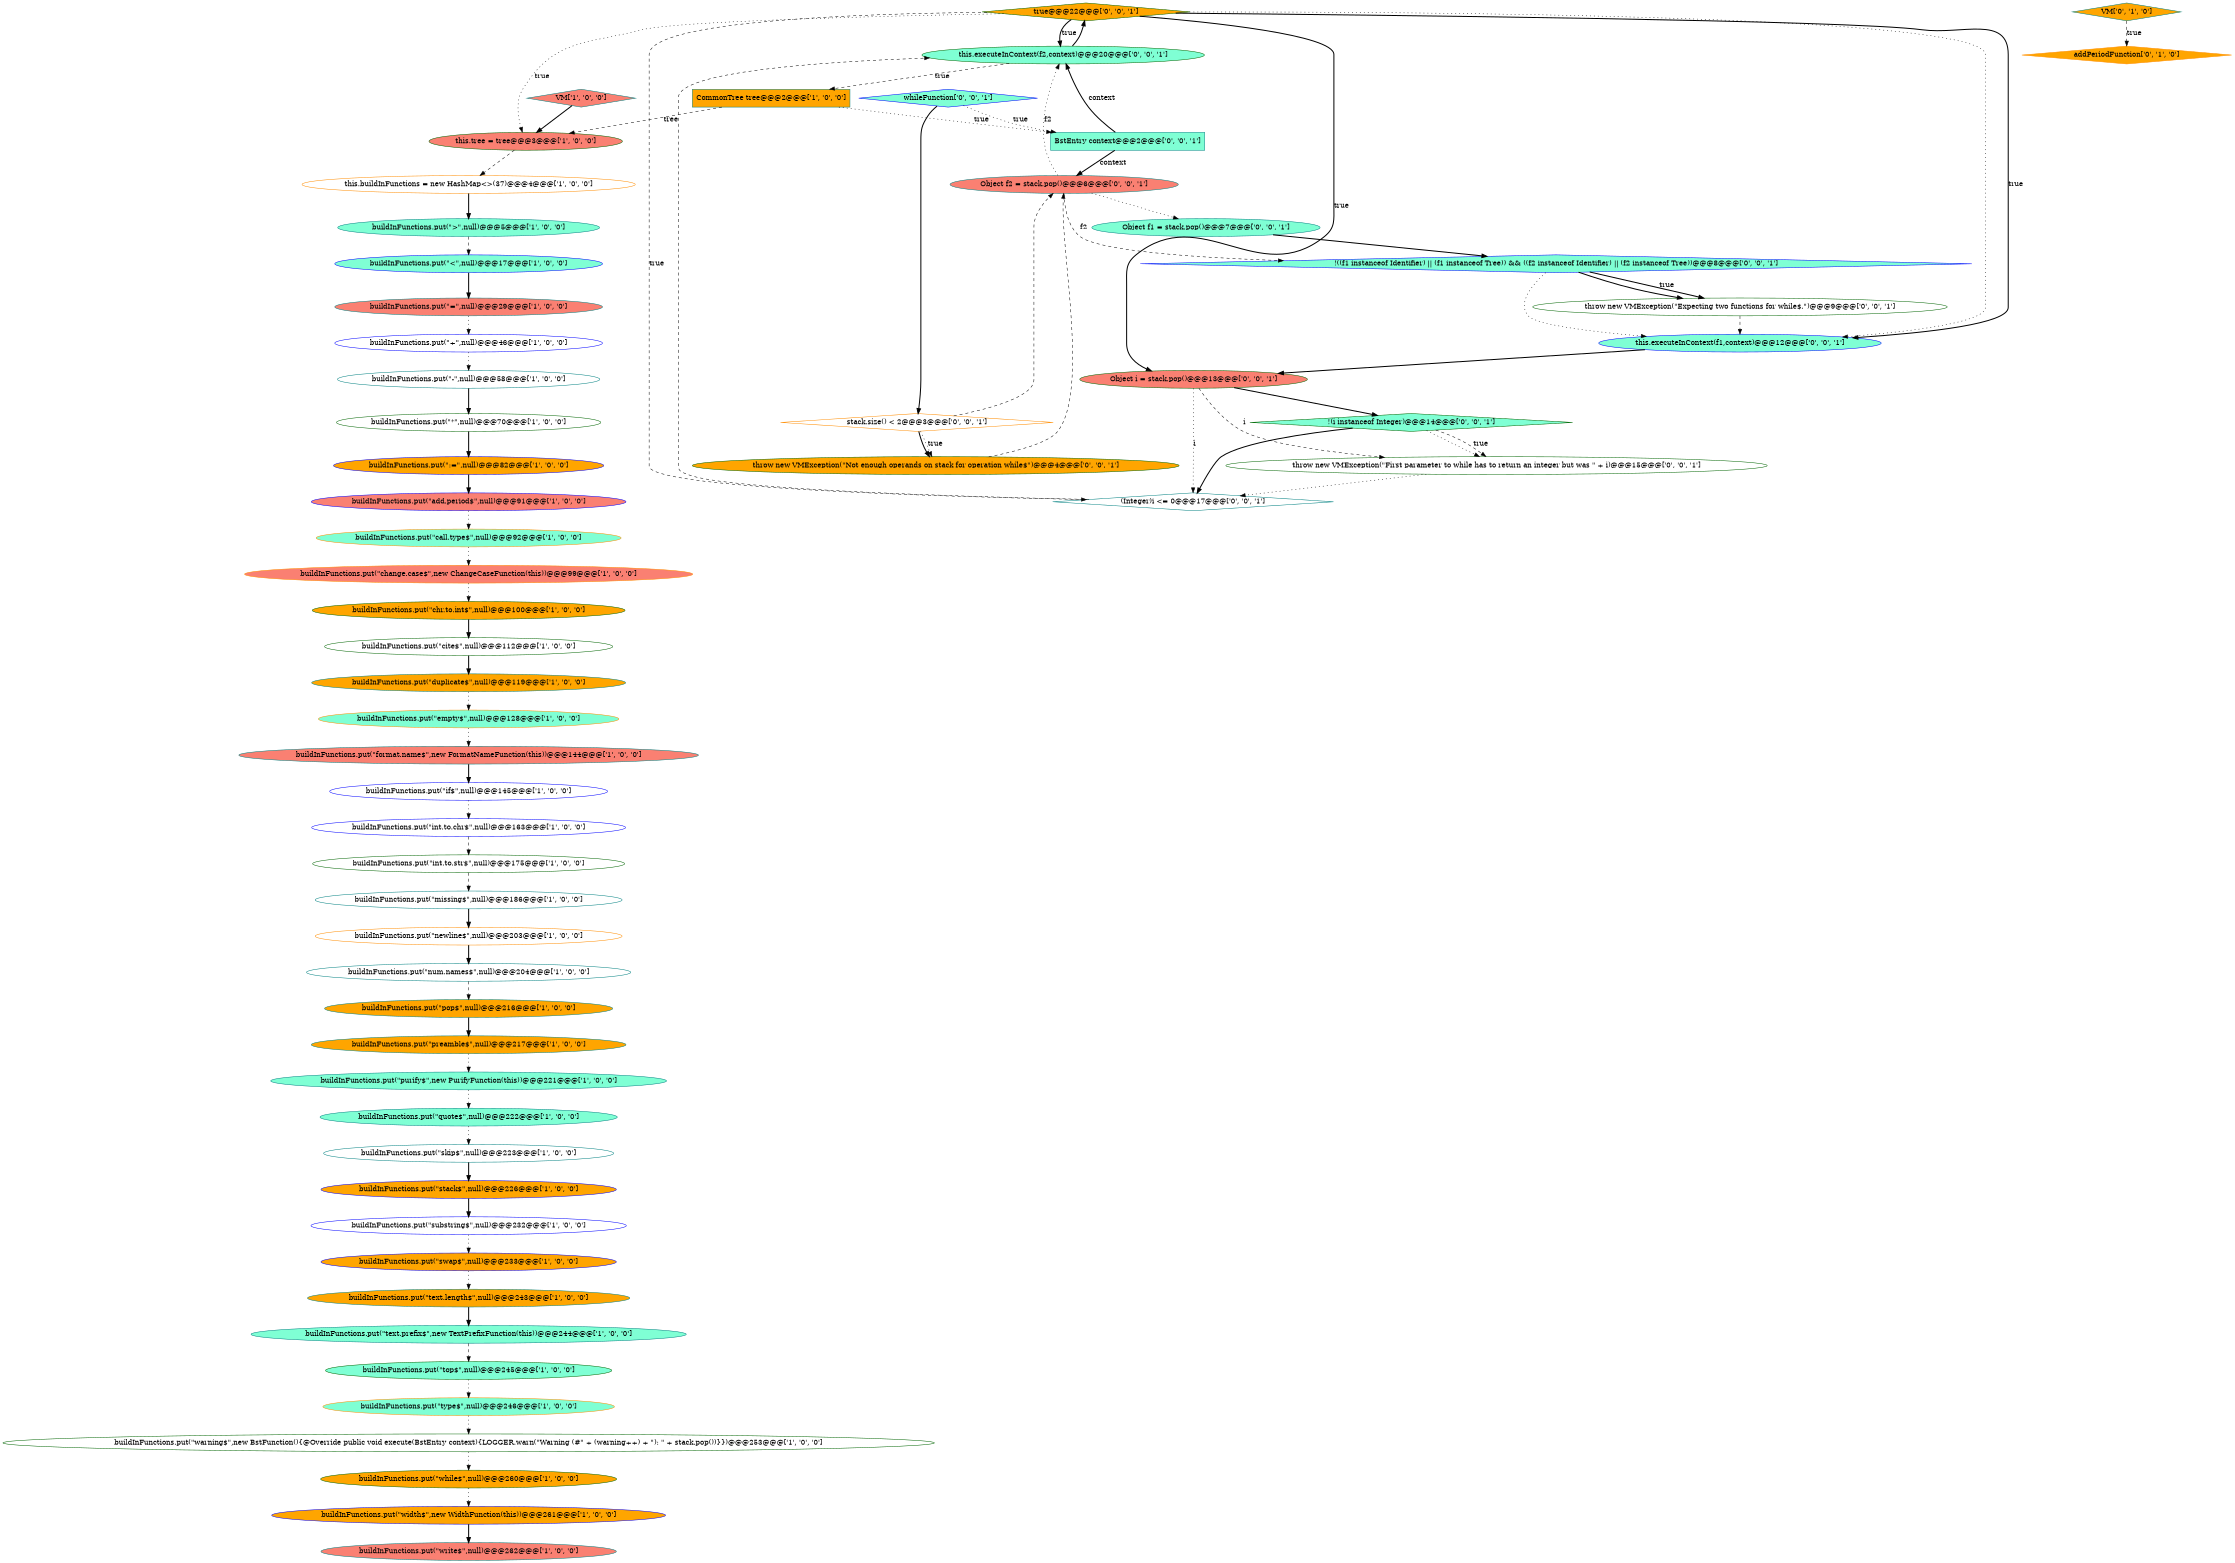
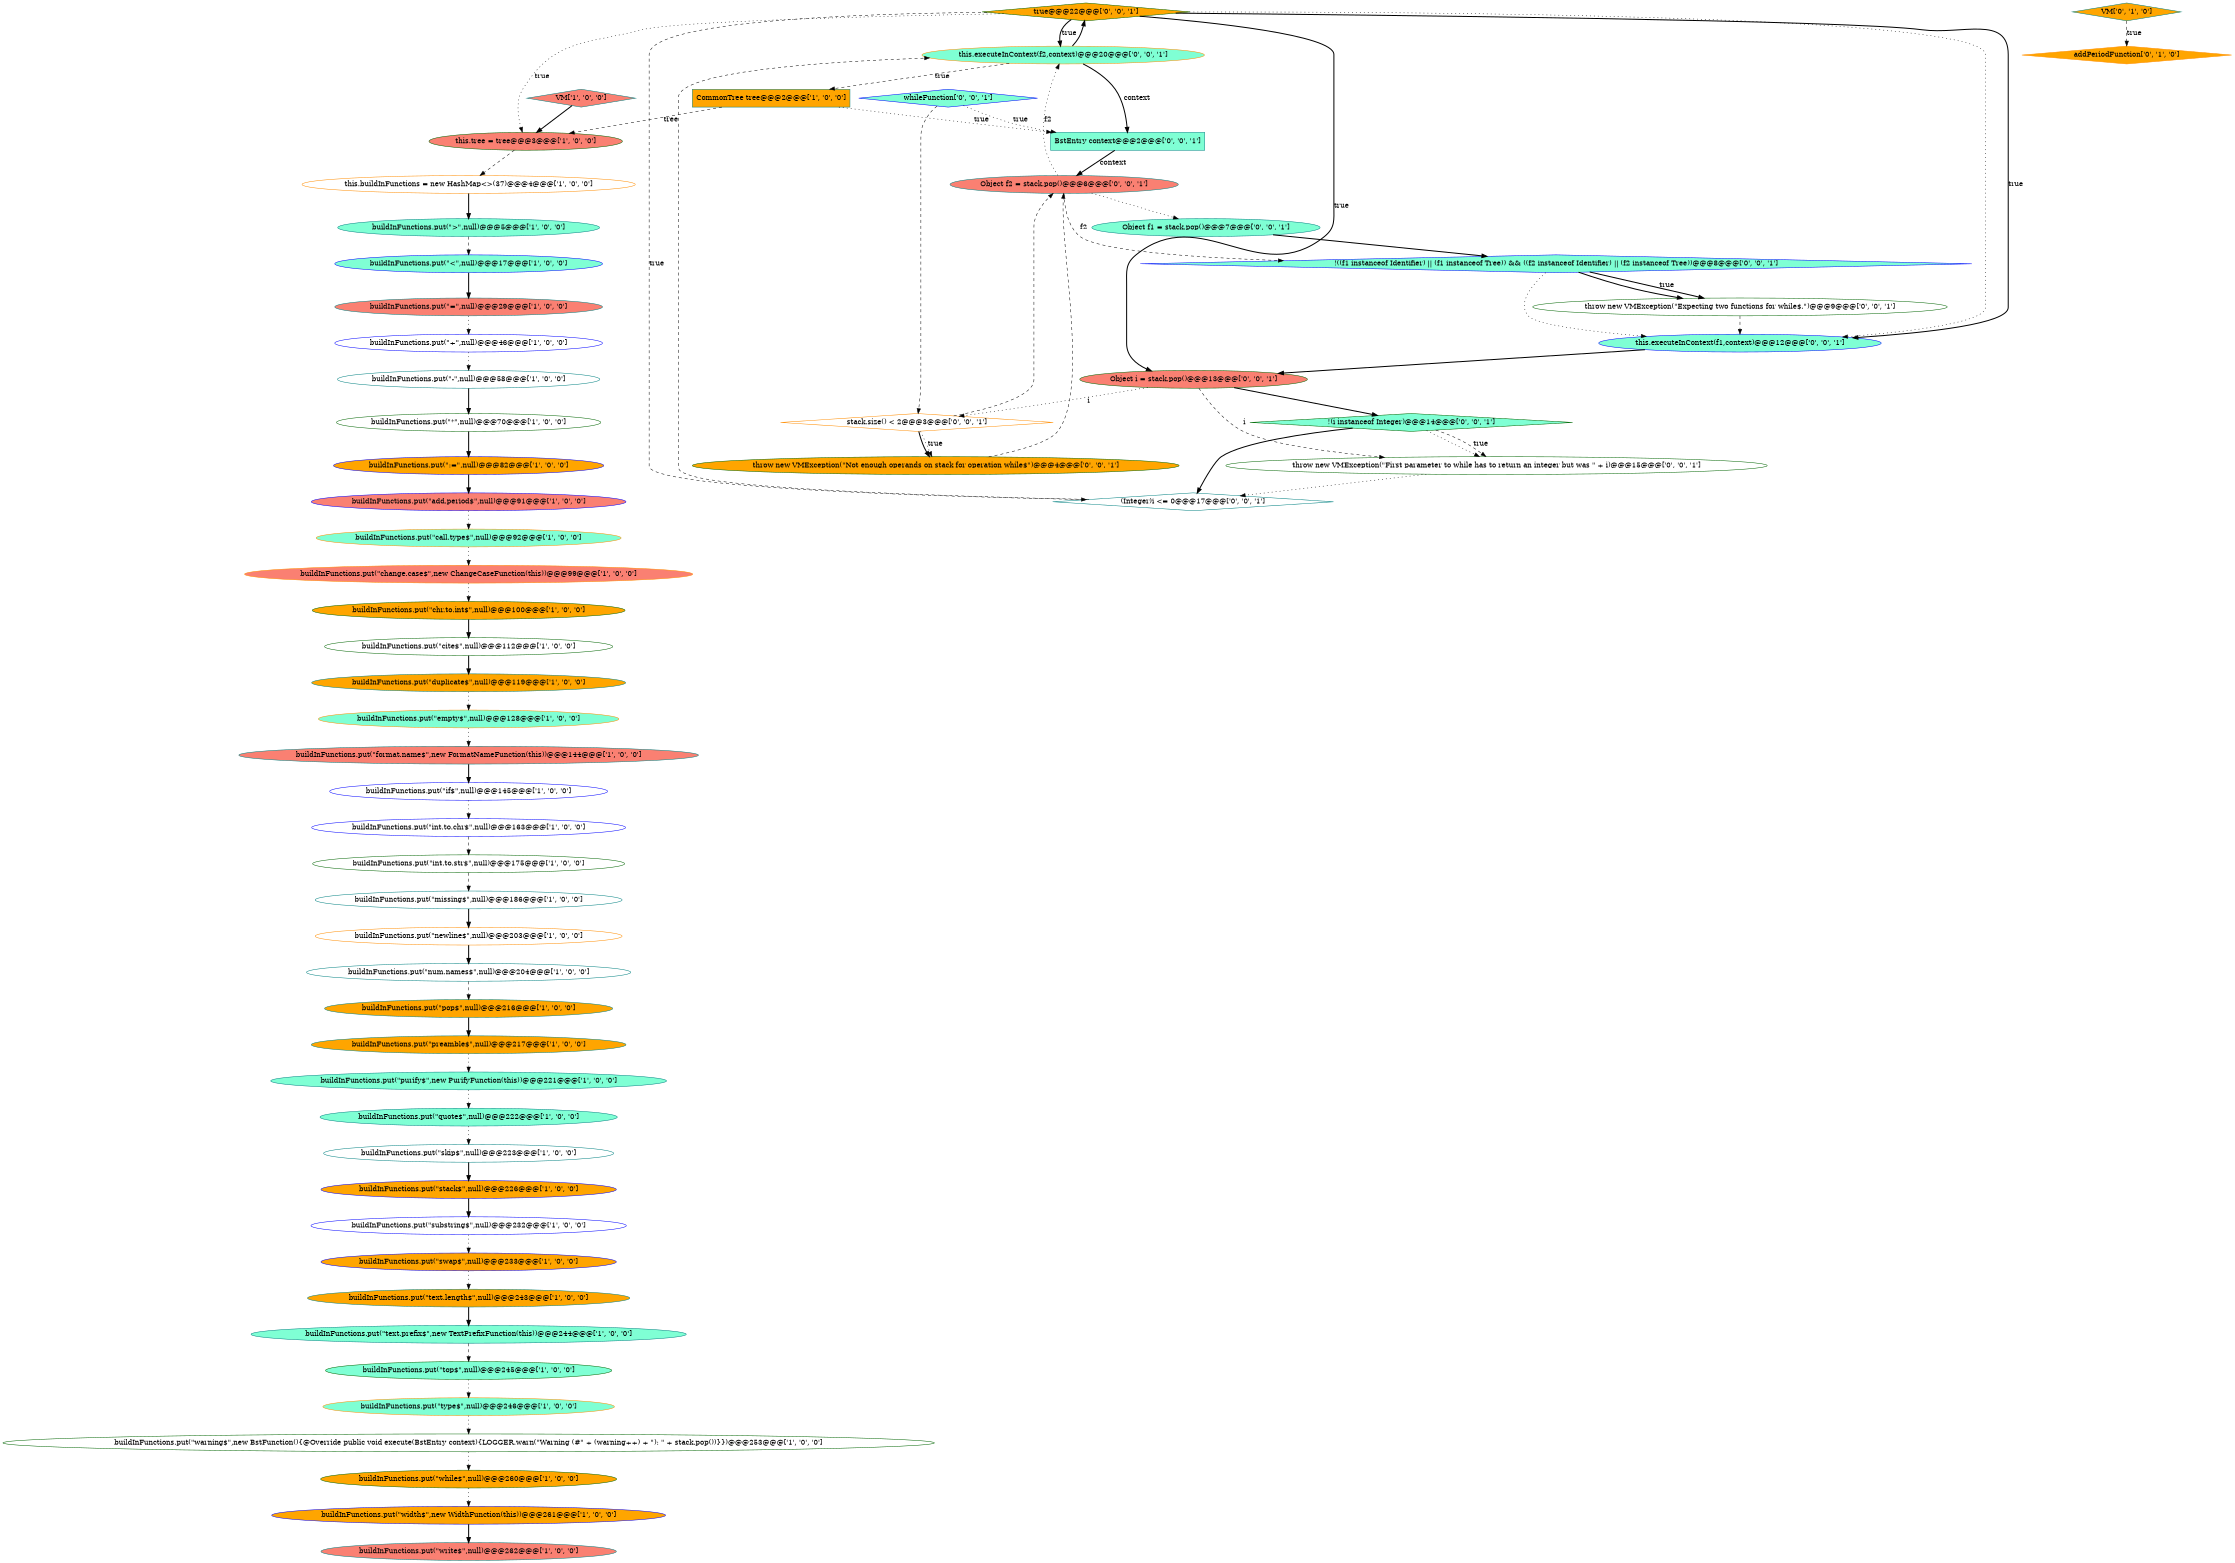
(1063, 55) -> (1063, 55)
(1086, 104) -> (1115, 89)
(921, 255) -> (921, 255)
(1193, 438) -> (1056, 402)
